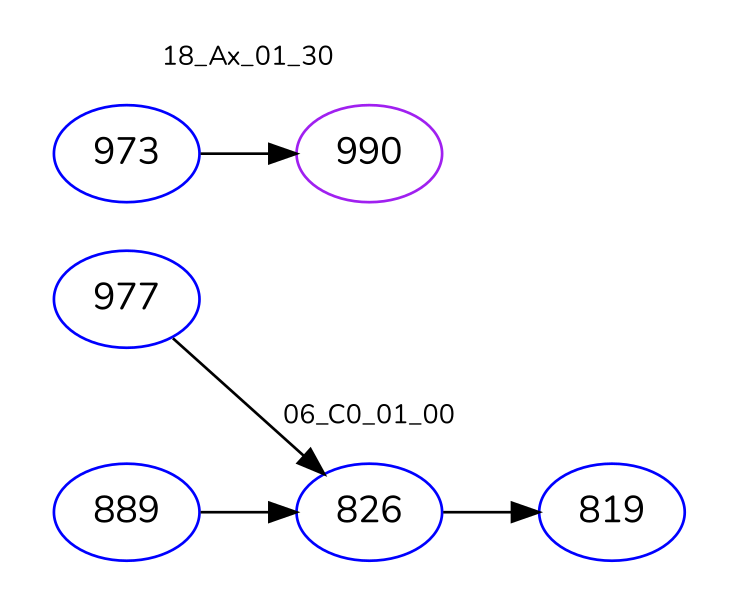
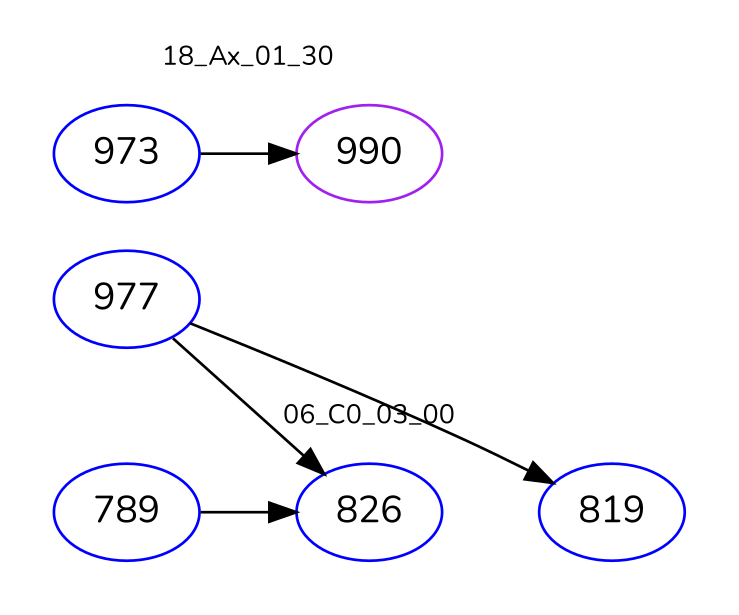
(369, 417) -> (369, 417)
(127, 512) -> (127, 512)
(477, 512) -> (395, 409)
